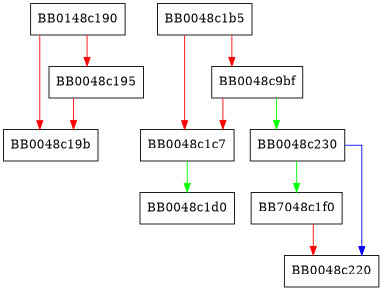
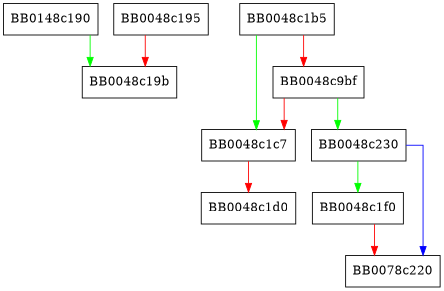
(87, 46) -> none
(40, 78) -> (90, 46)
(185, 78) -> (256, 78)
(187, 172) -> (248, 172)
(297, 208) -> (358, 208)
(332, 271) -> (393, 271)
